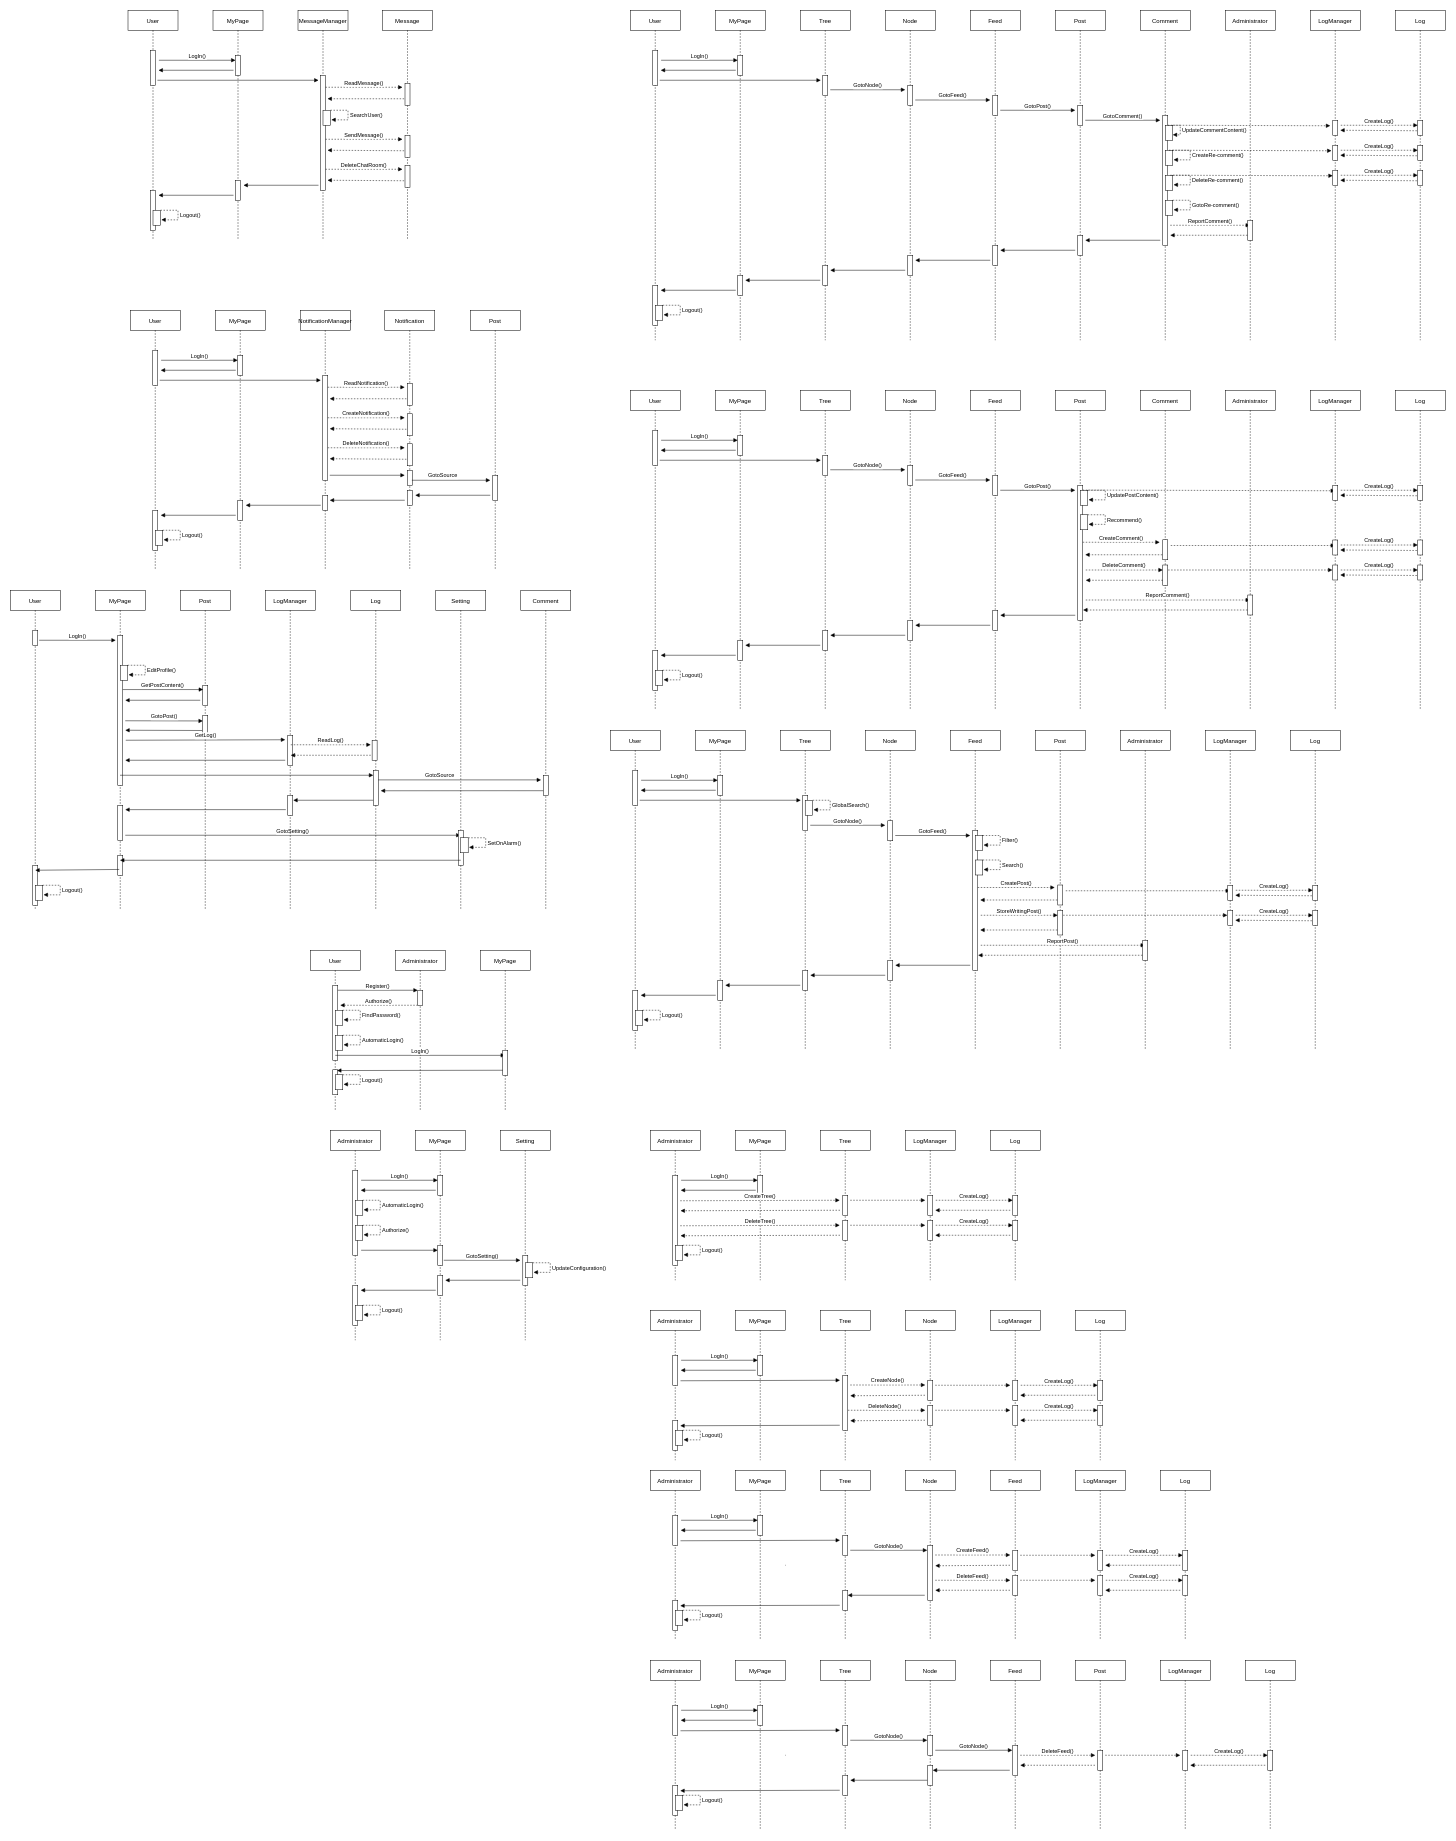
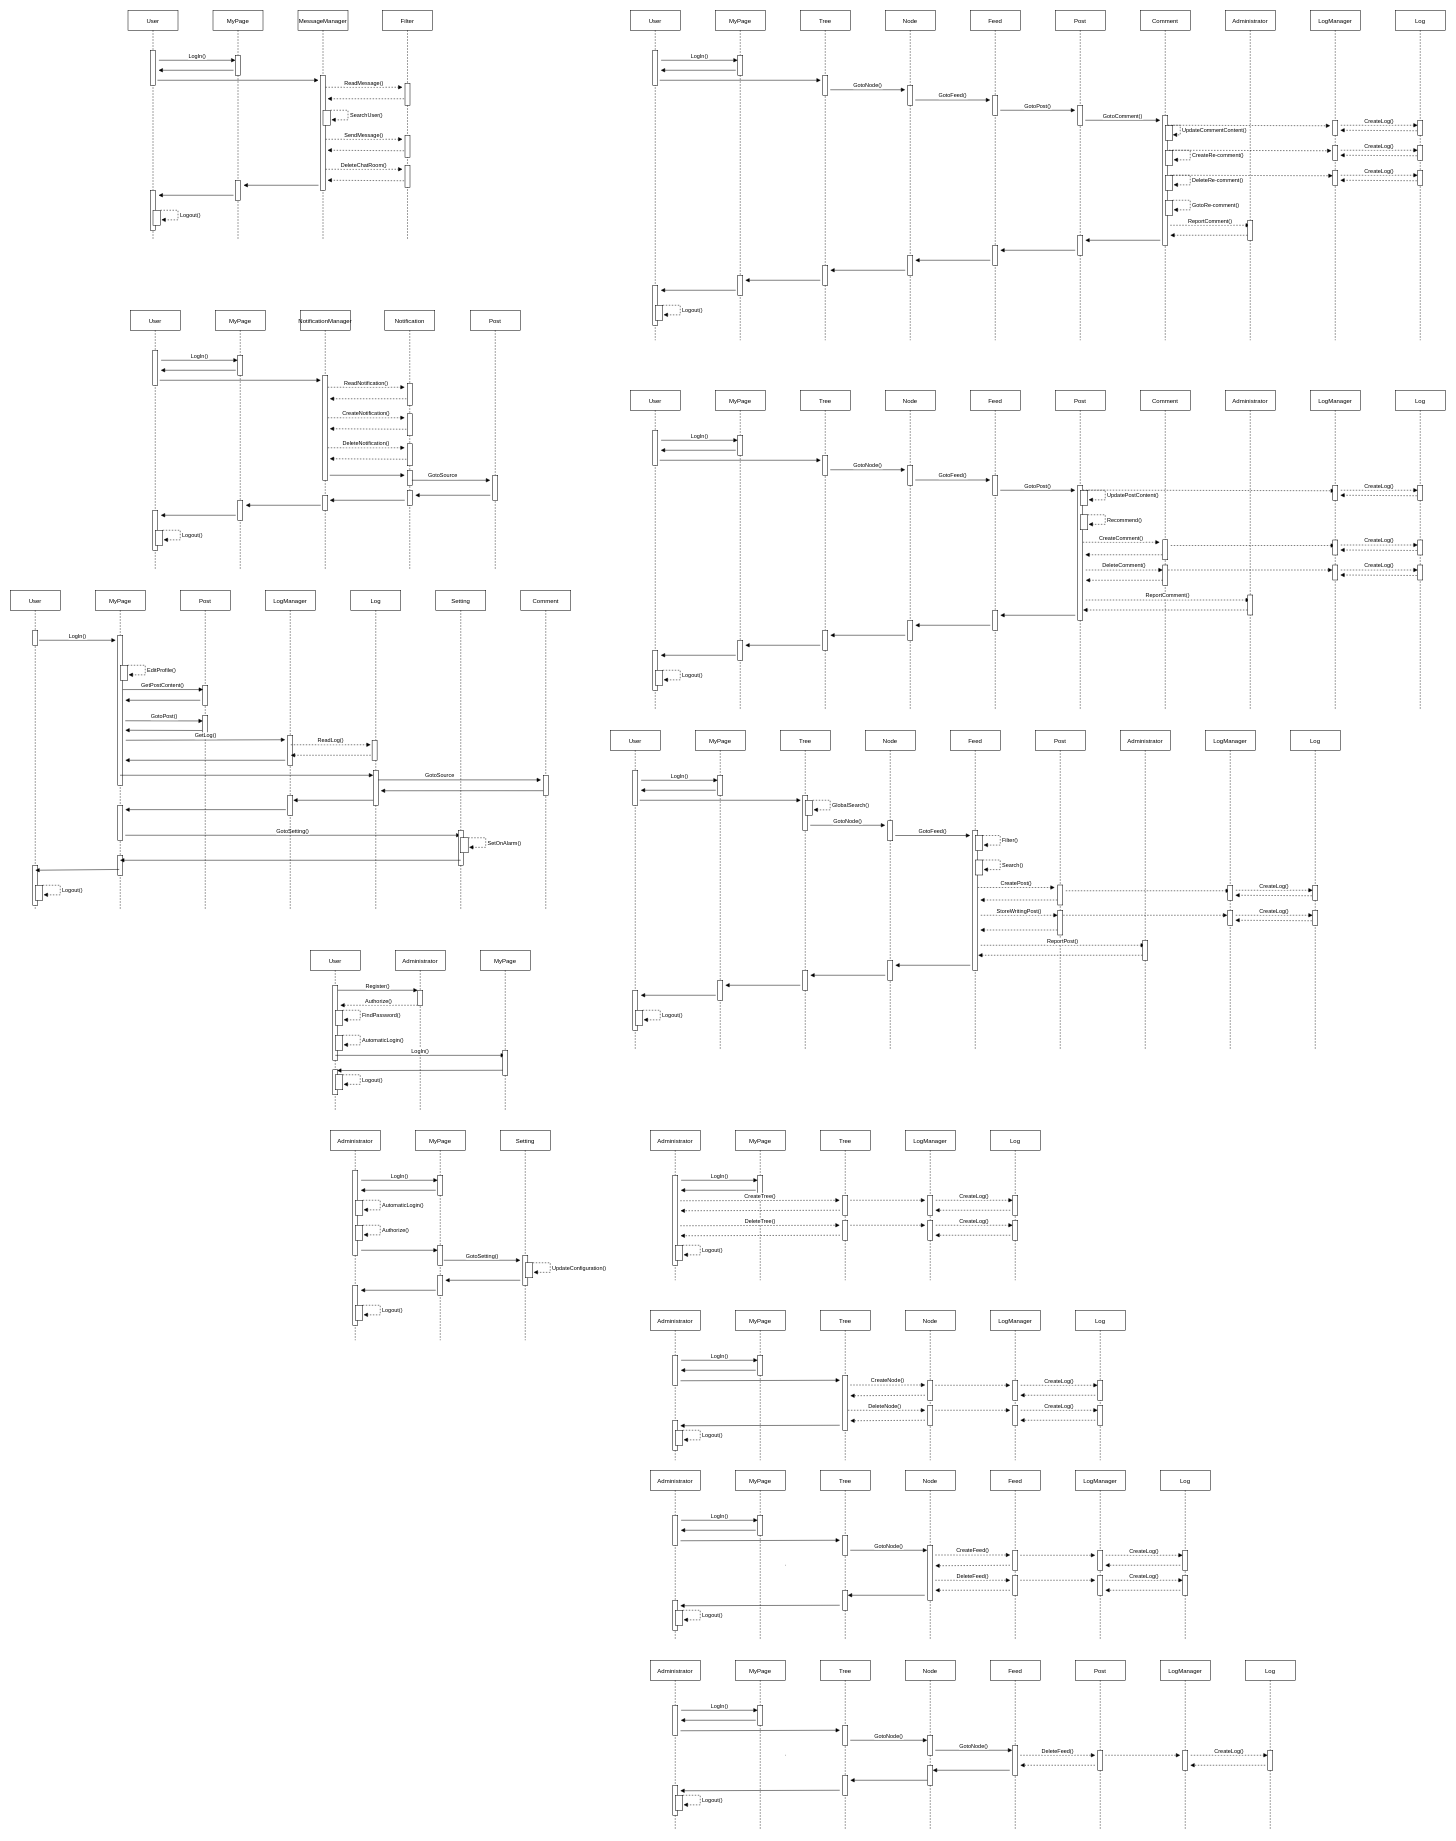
(407, 21) -> (407, 21)
